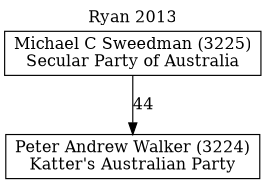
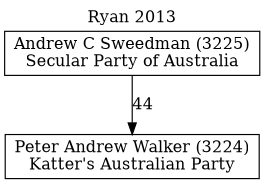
(133, 53) -> (132, 53)
